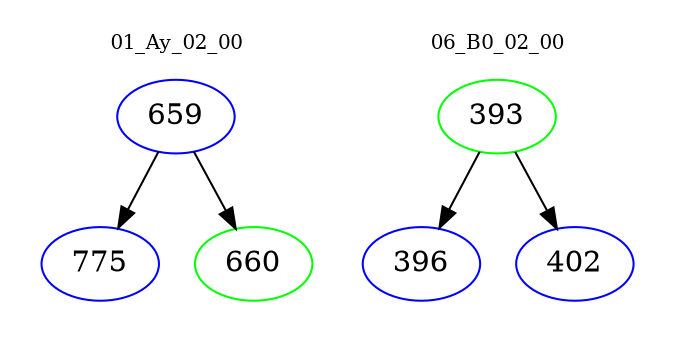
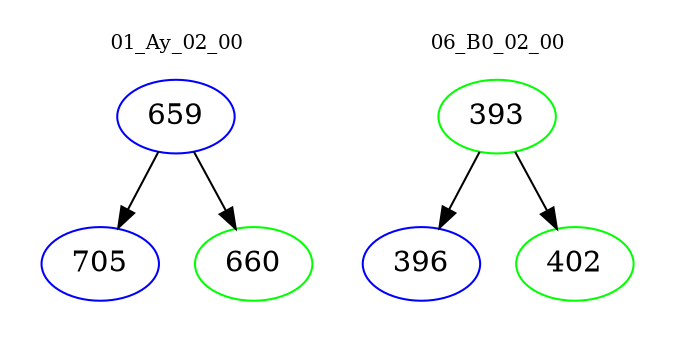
(100, 264) -> (100, 264)
(575, 264) -> (575, 264)
